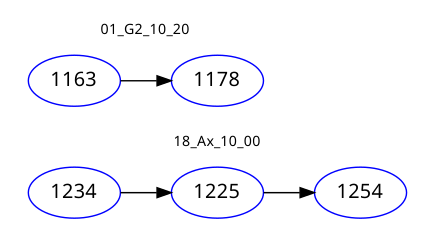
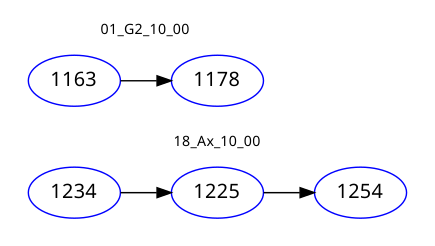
(146, 30) -> (146, 30)
